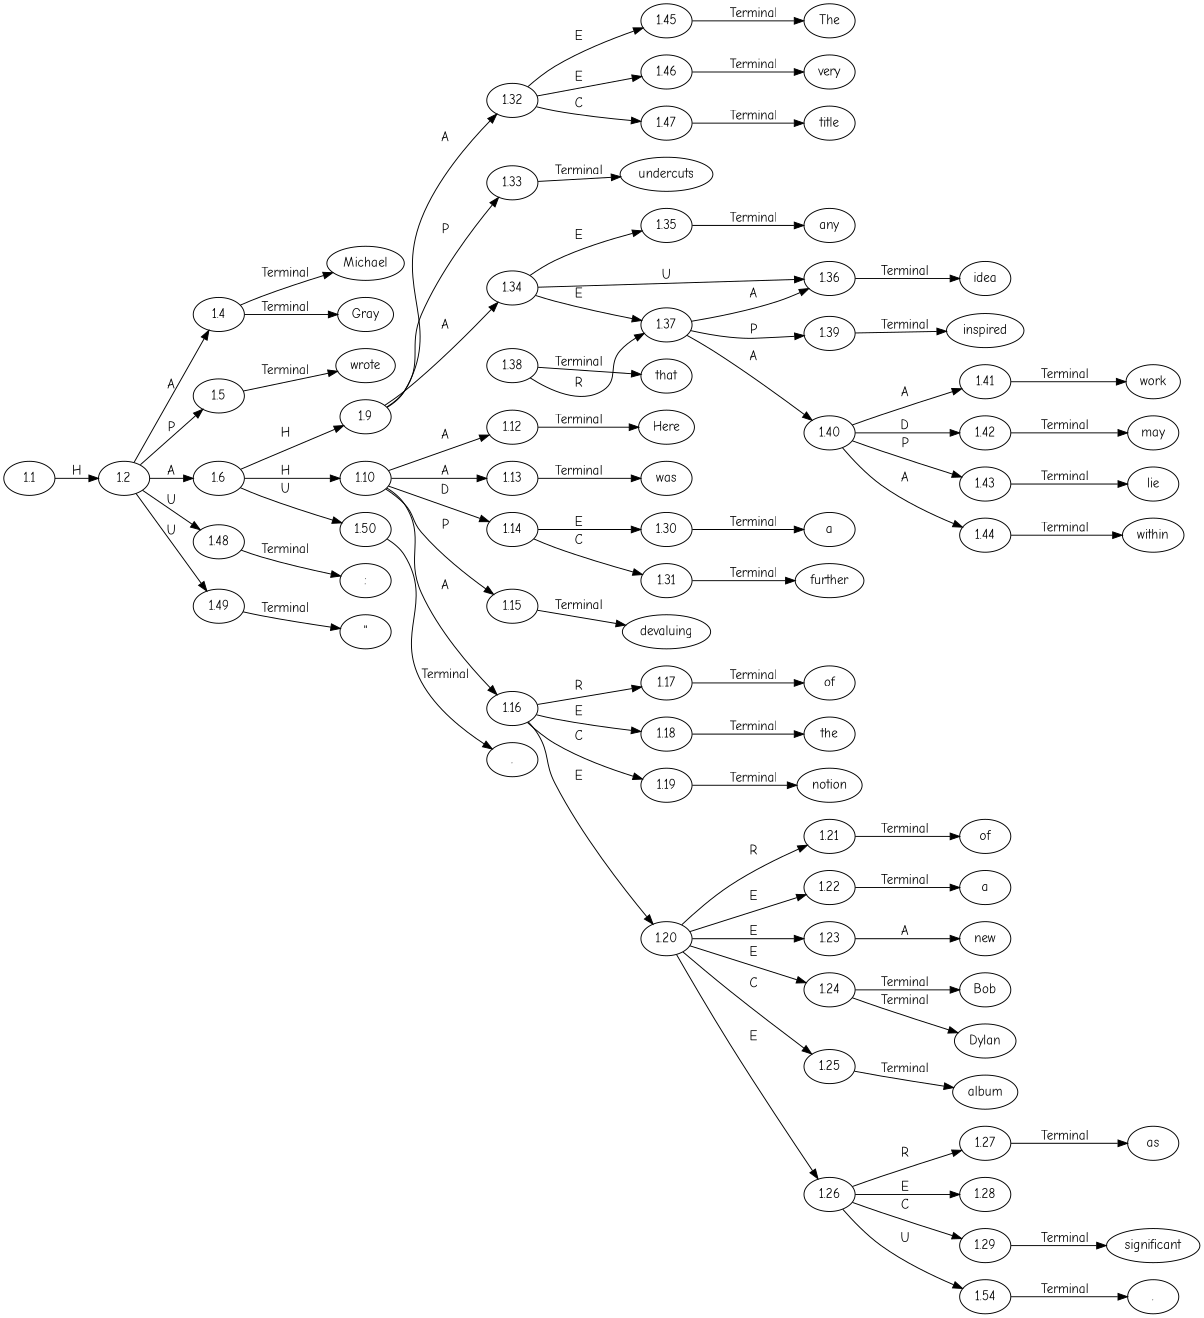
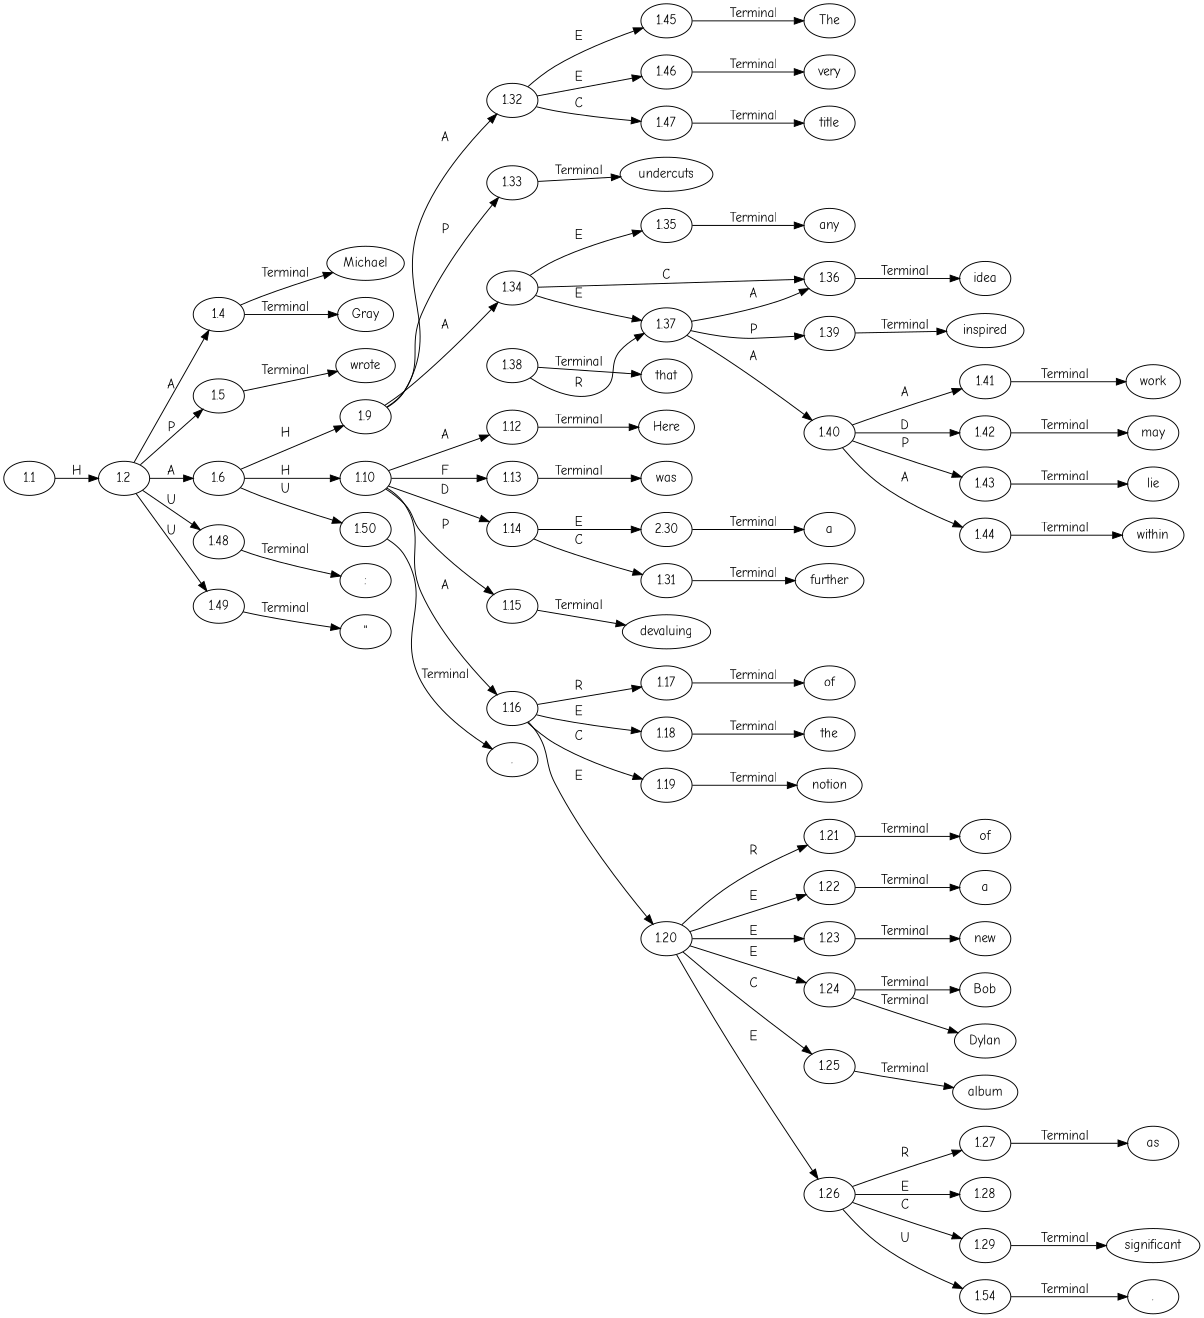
(667, 275) -> (667, 275)
(446, 471) -> (446, 471)
(667, 529) -> (667, 529)
(905, 932) -> (905, 932)
